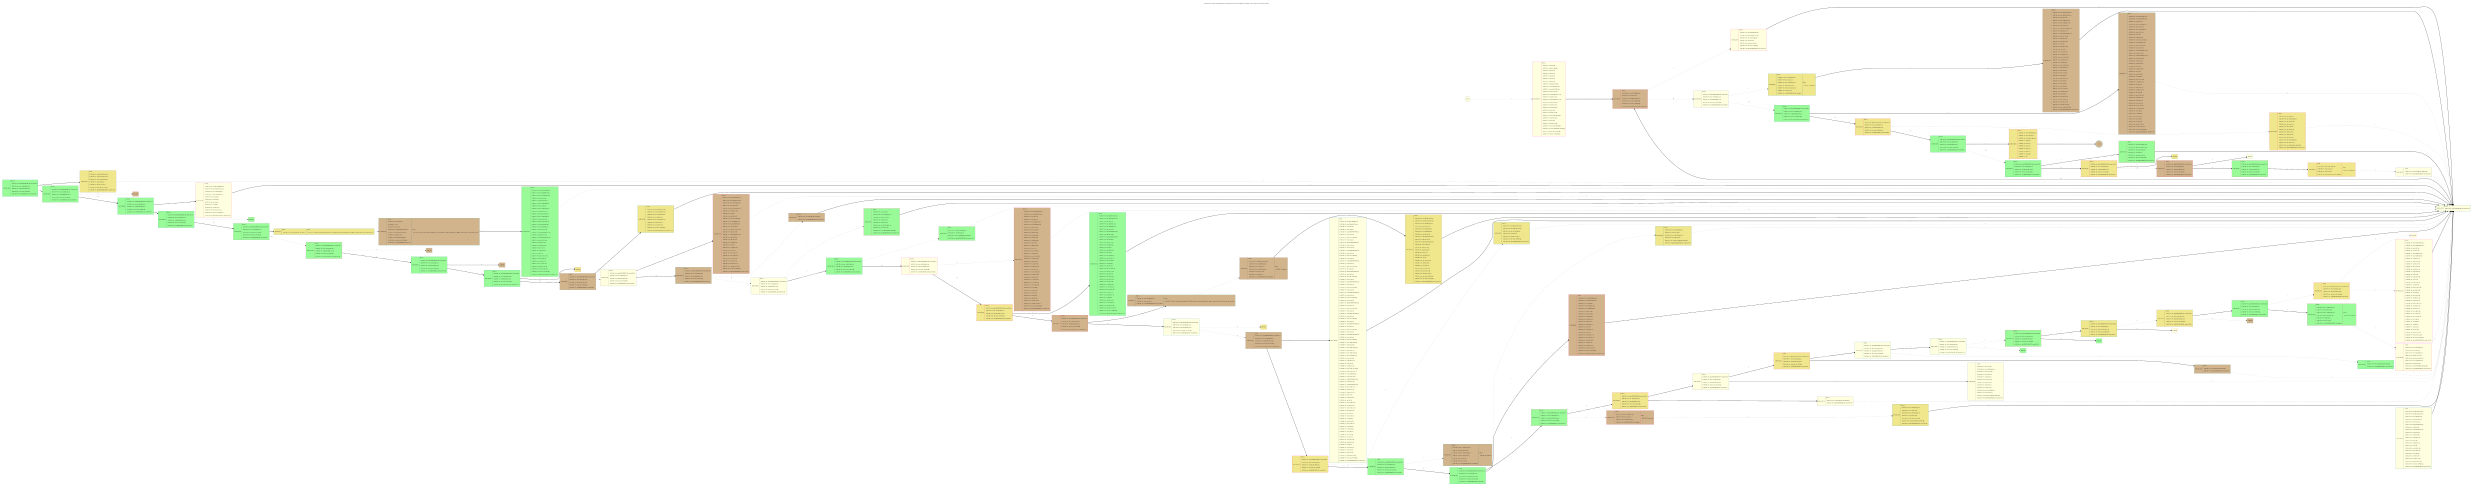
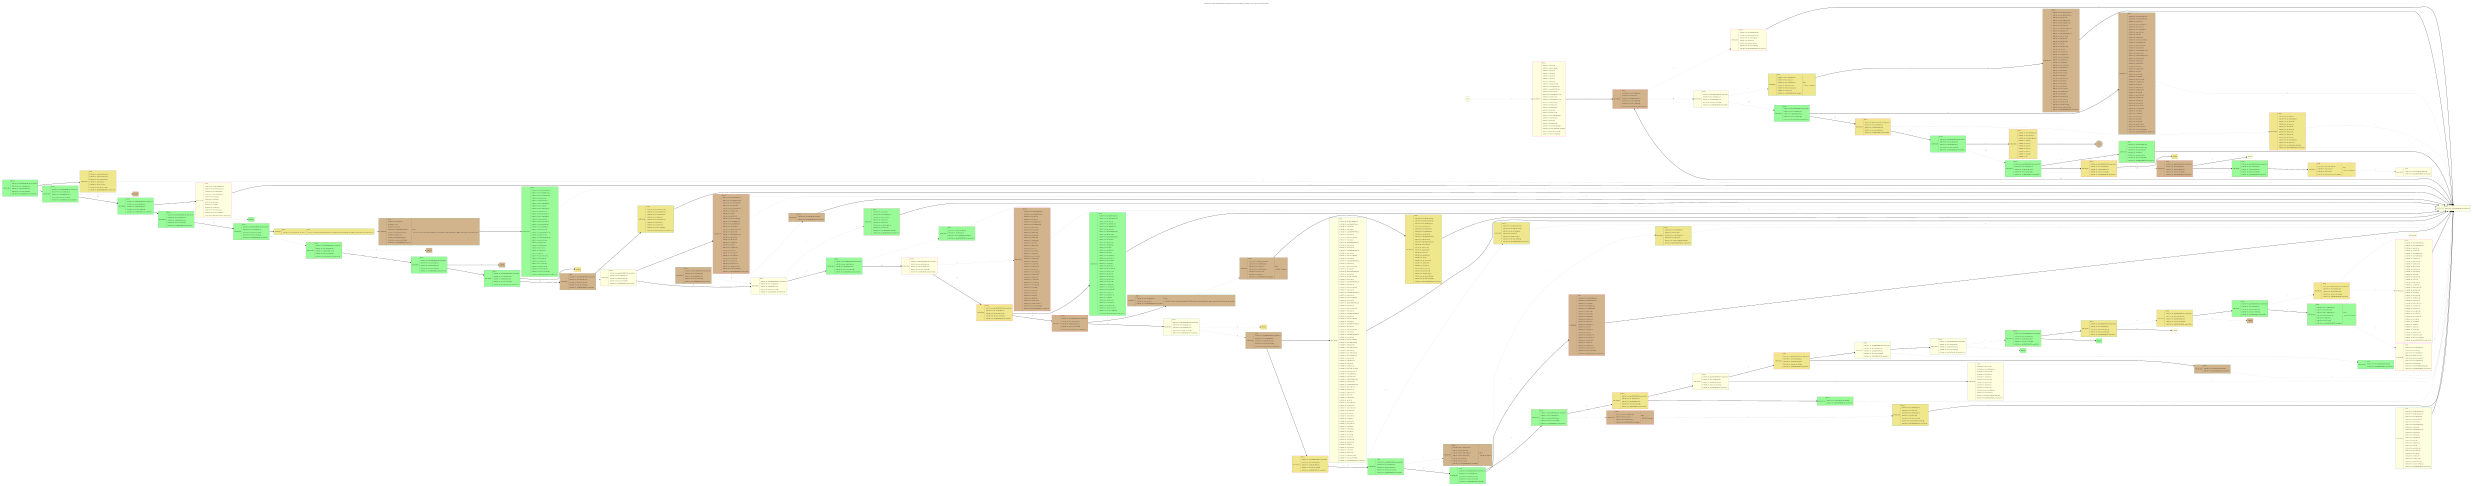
(655, 277) -> (693, 287)
(1835, 401) -> (1835, 401)
